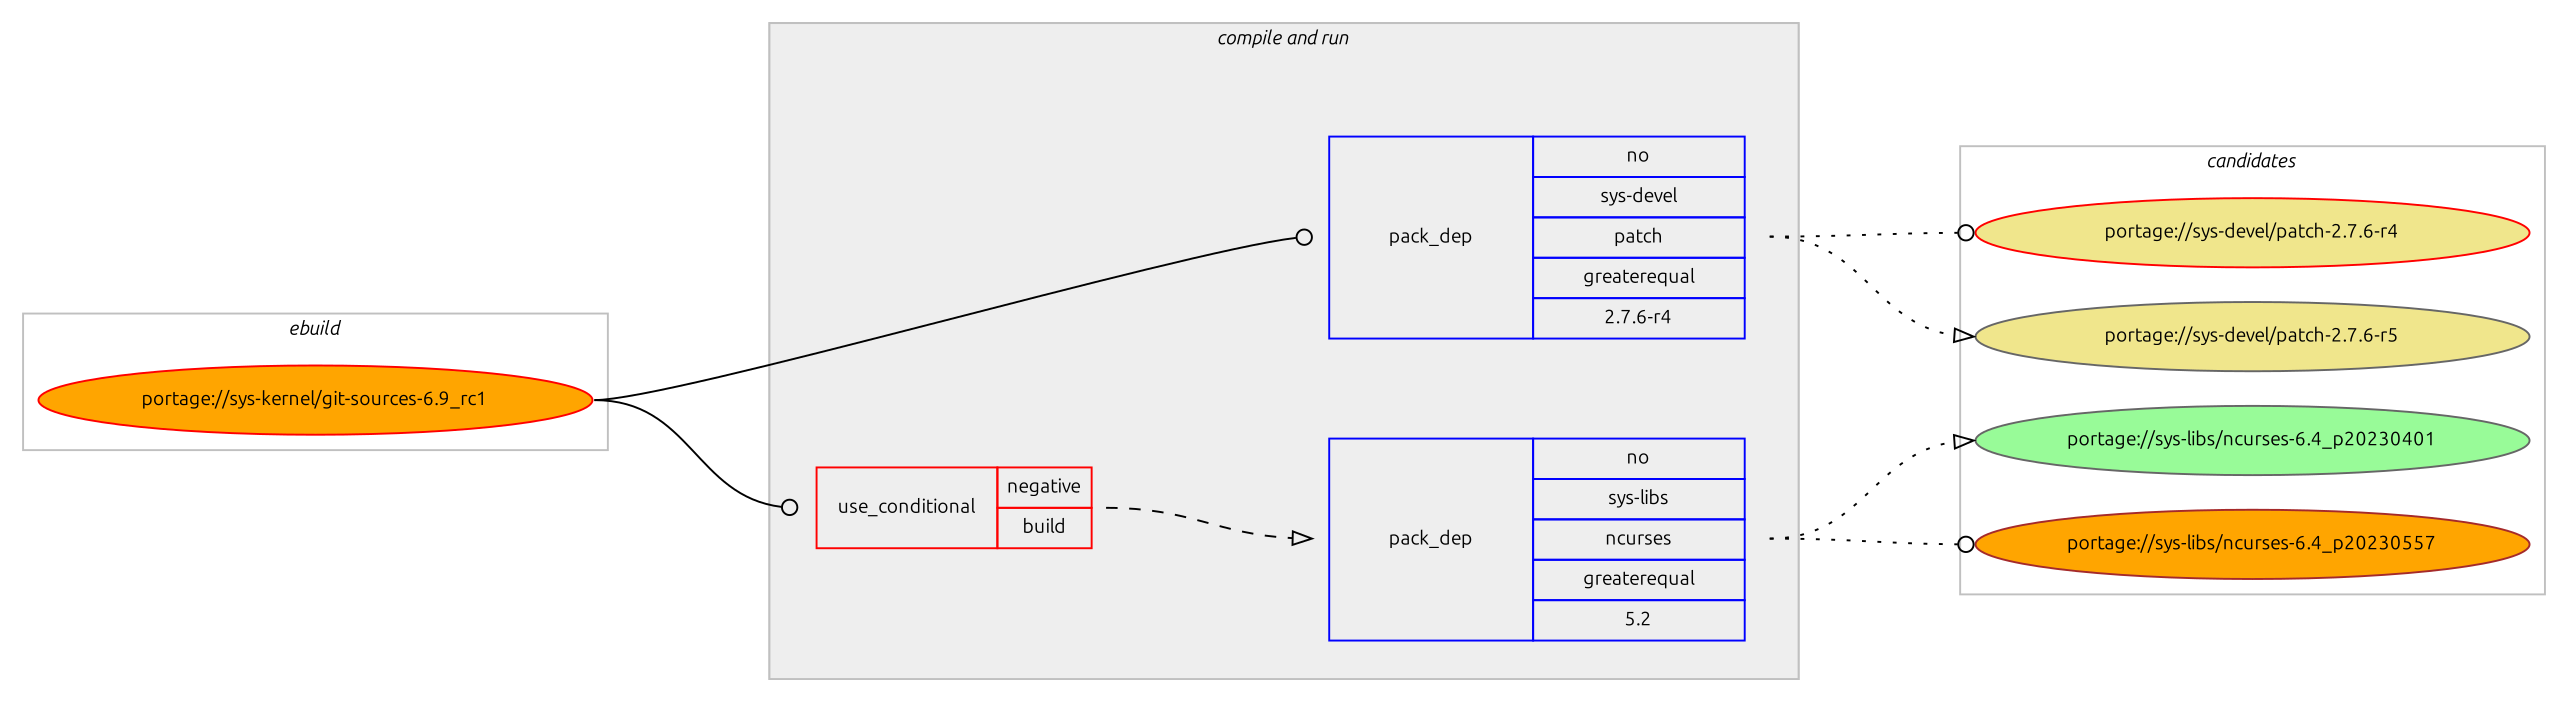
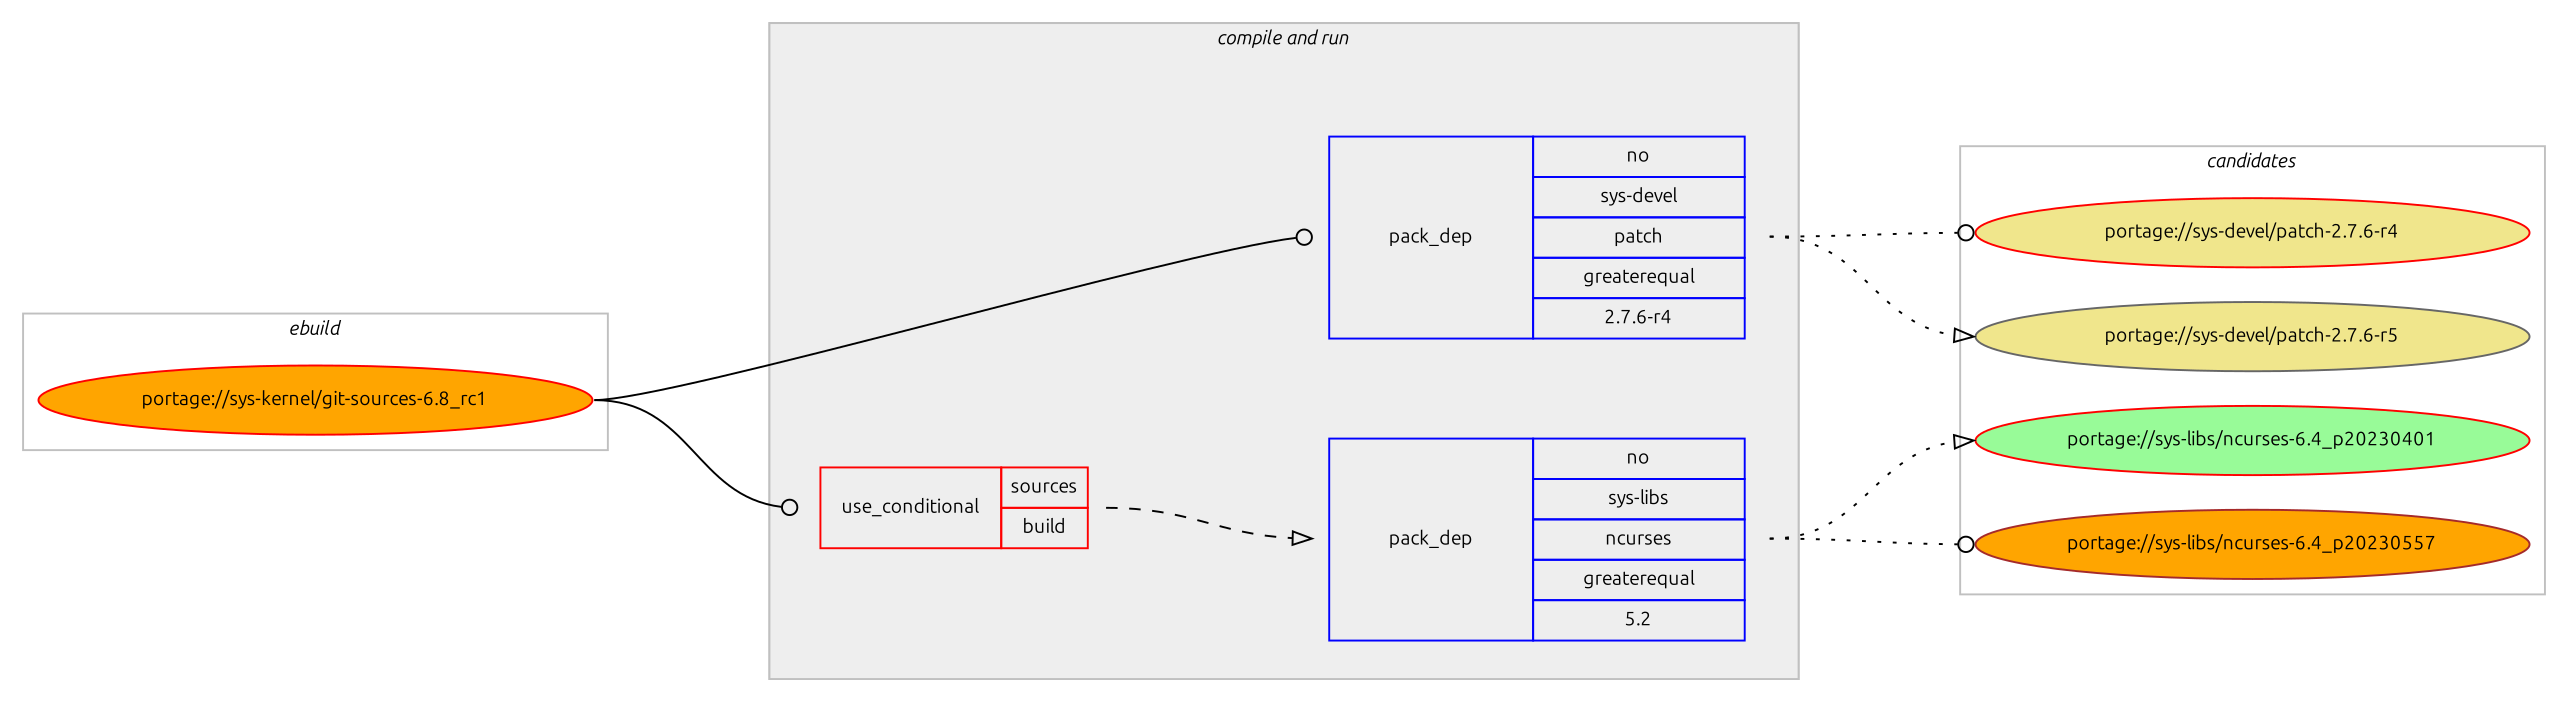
(315, 400) -> (315, 400)
(2253, 441) -> (2253, 441)
(1045, 487) -> (1045, 487)
